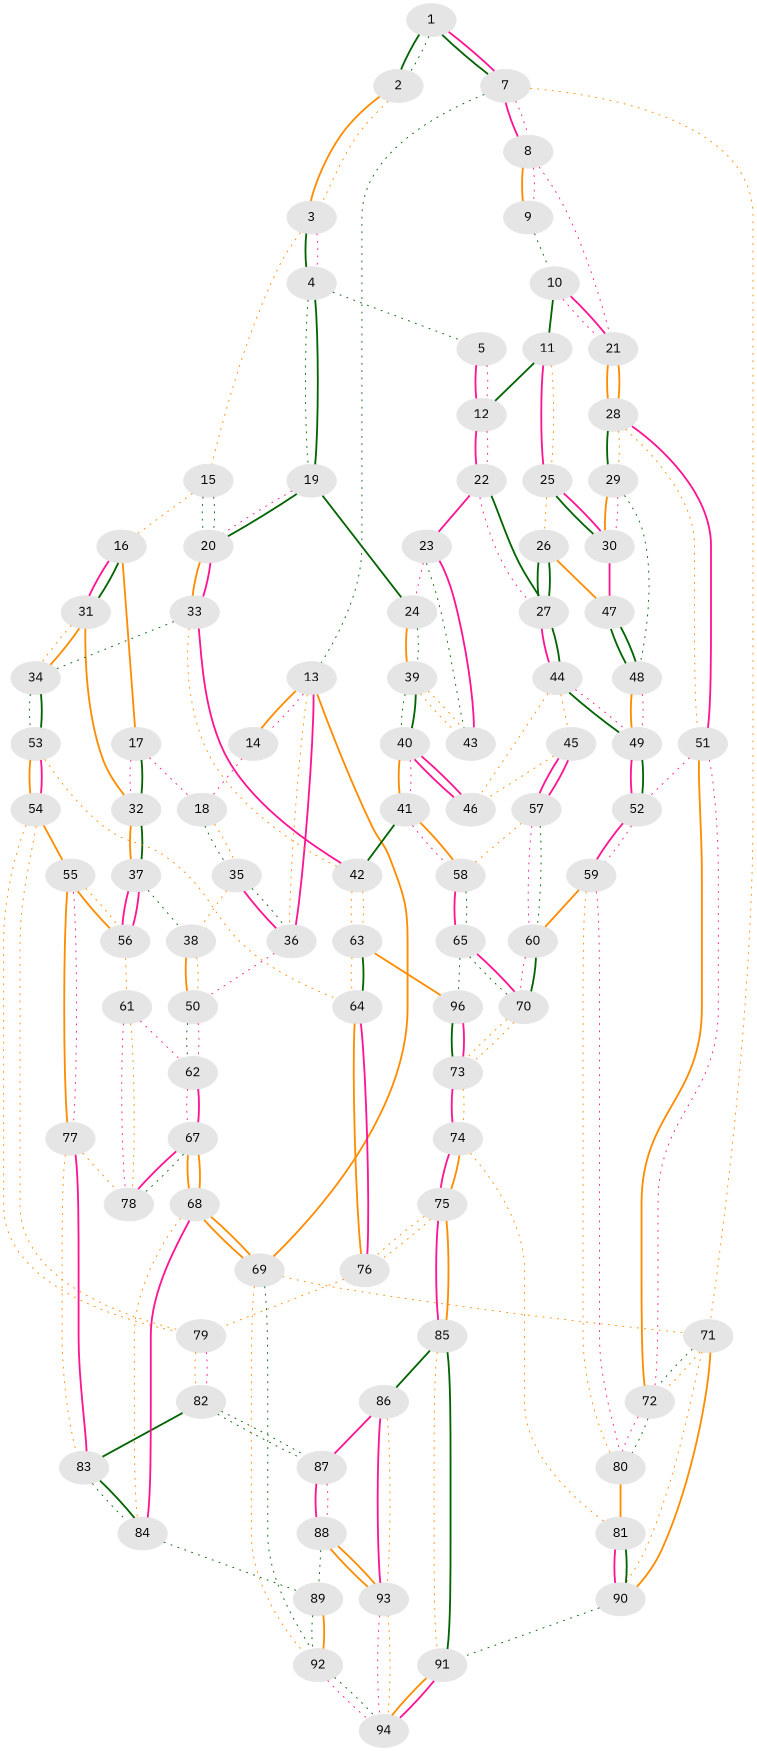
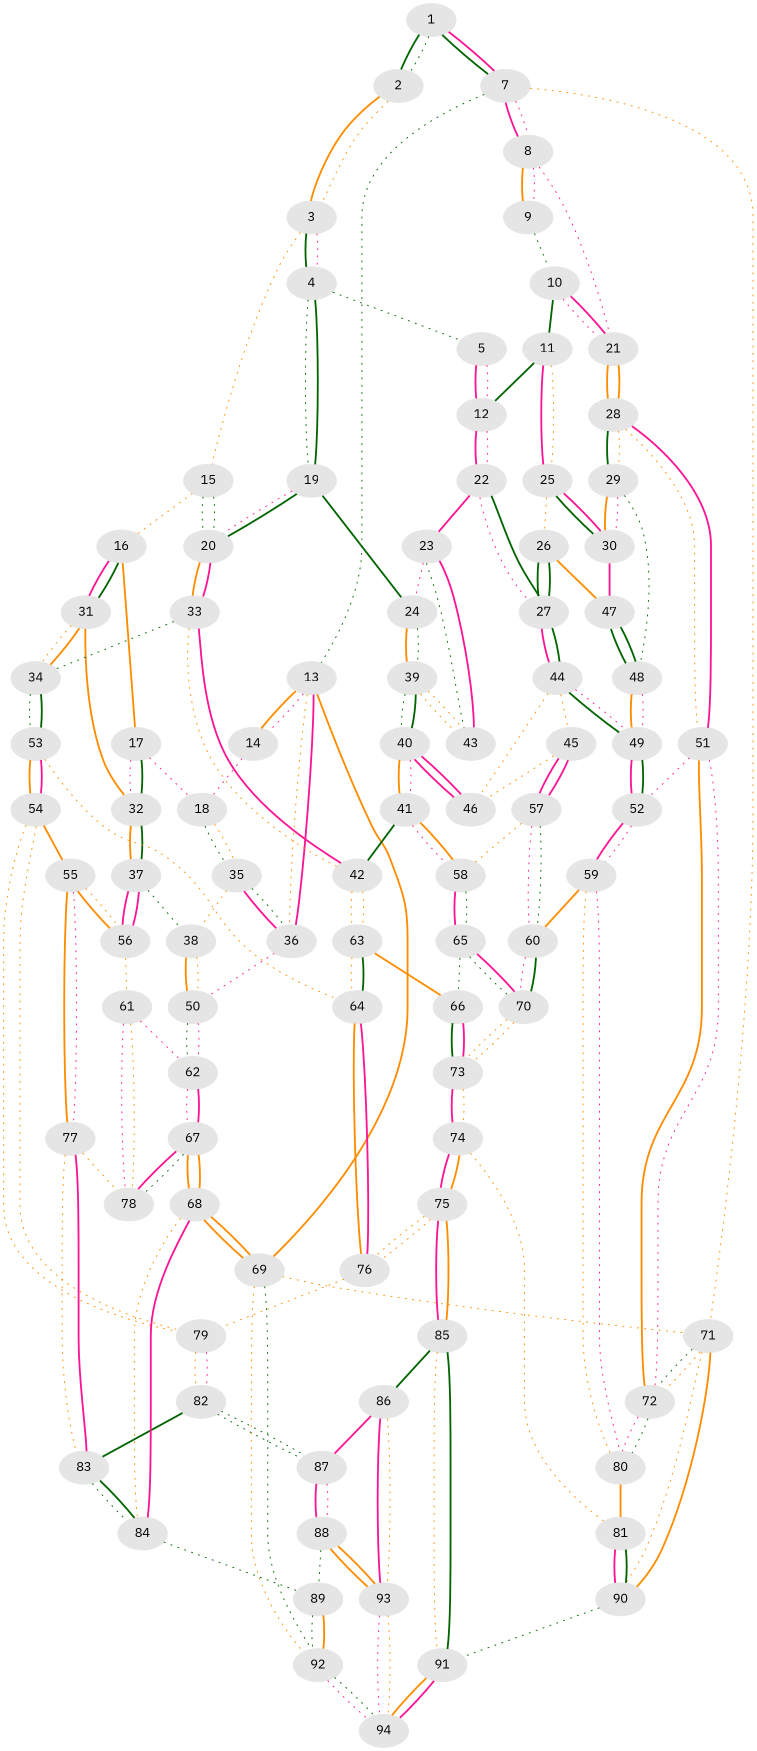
(458, 1007) -> (458, 1007)
